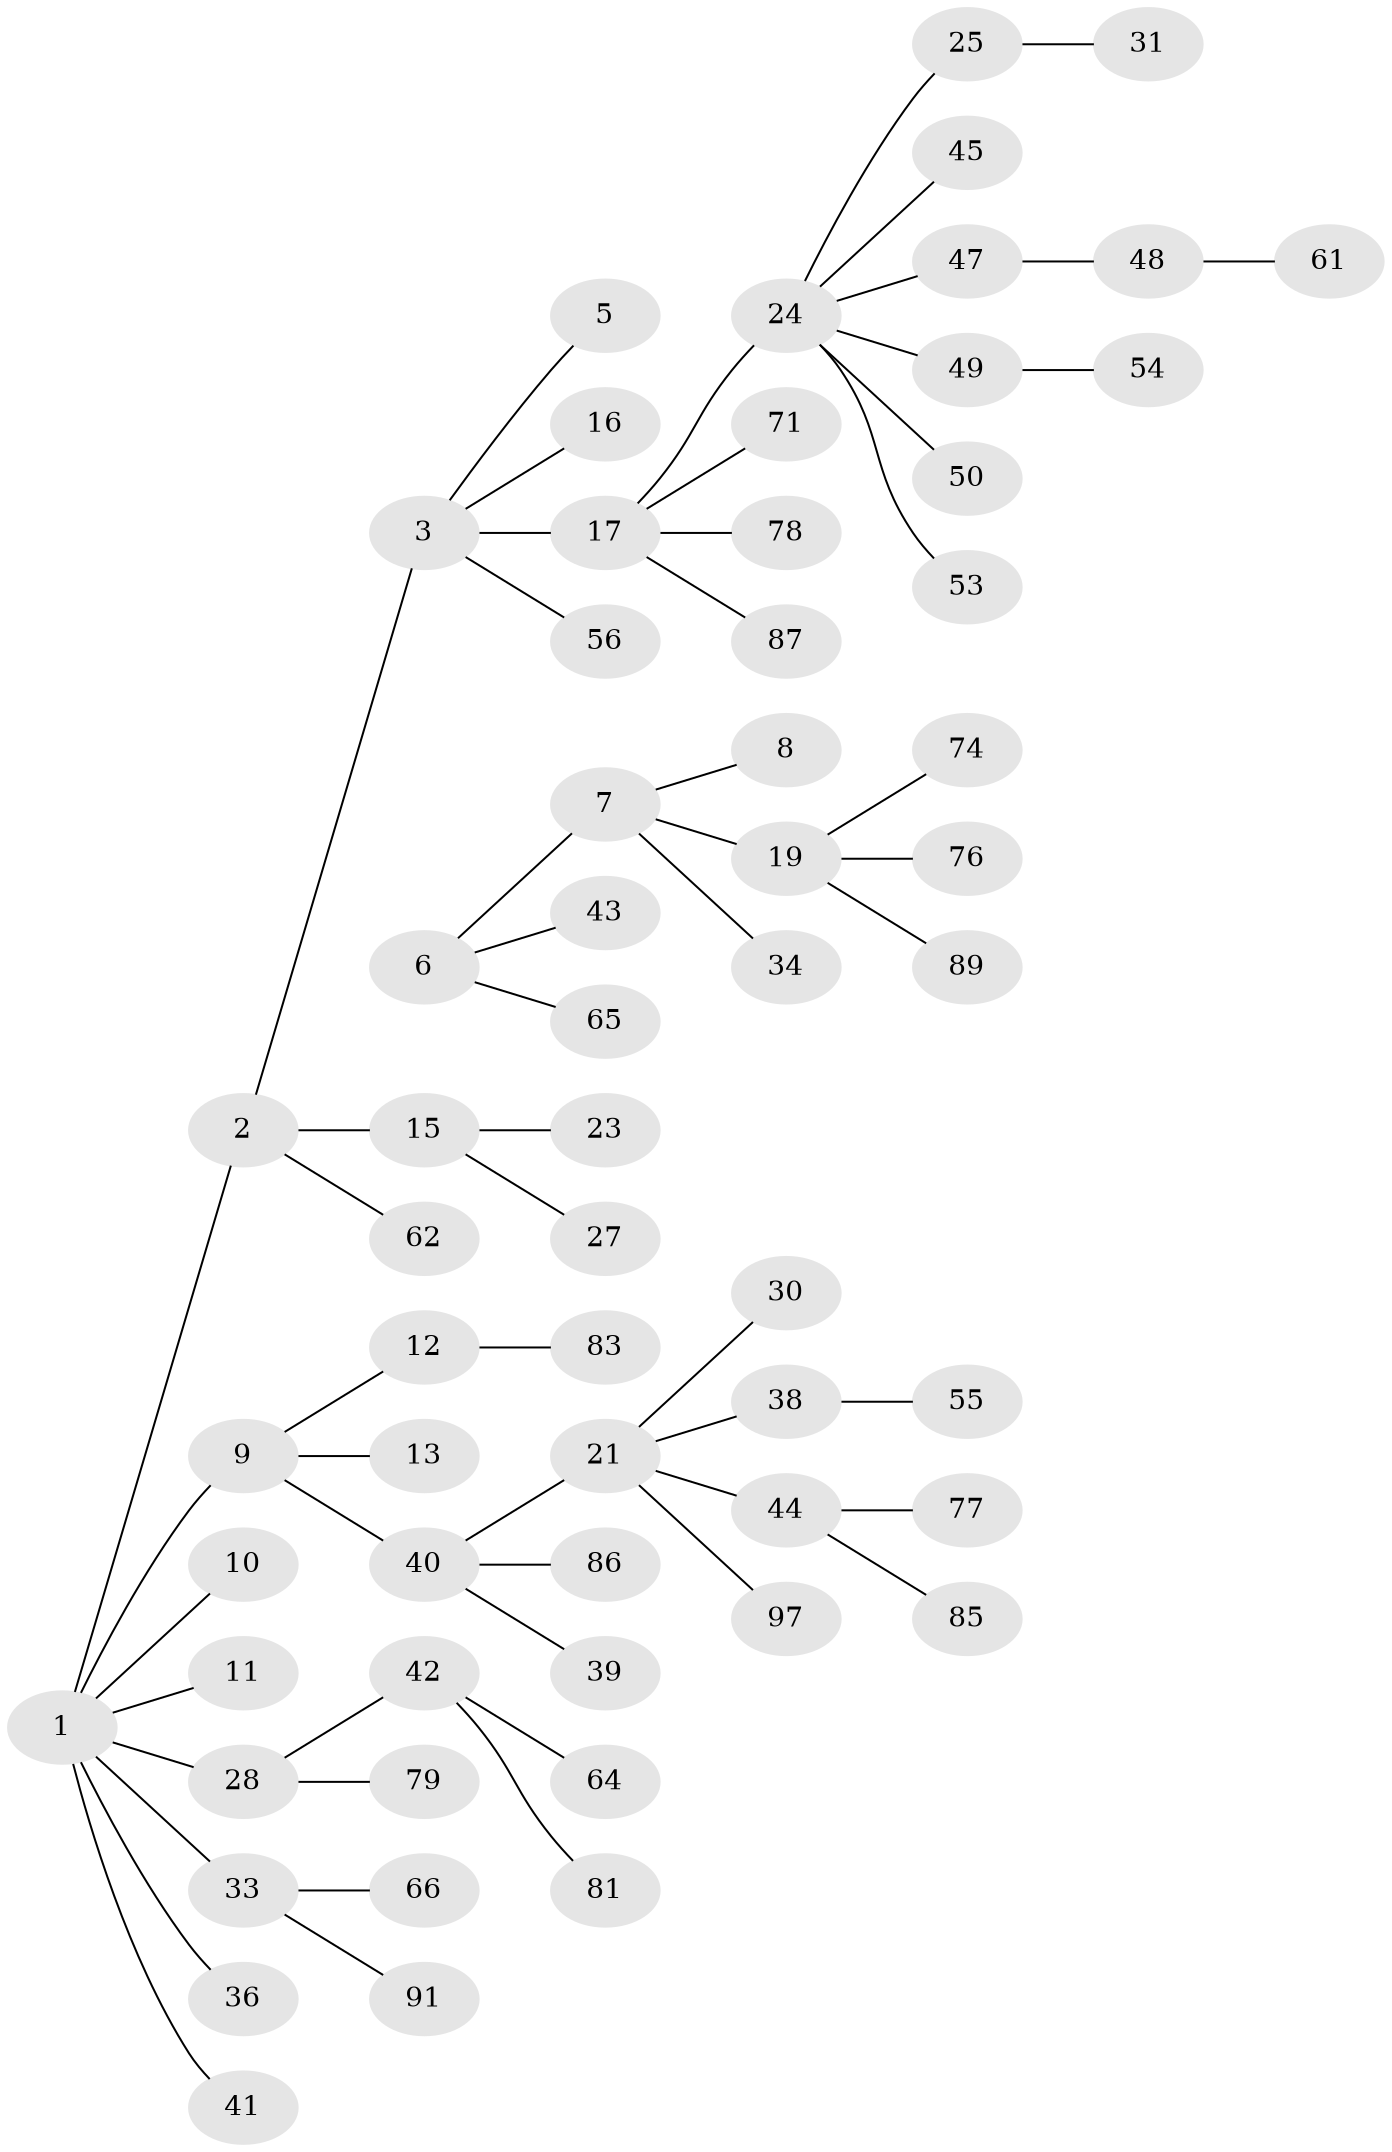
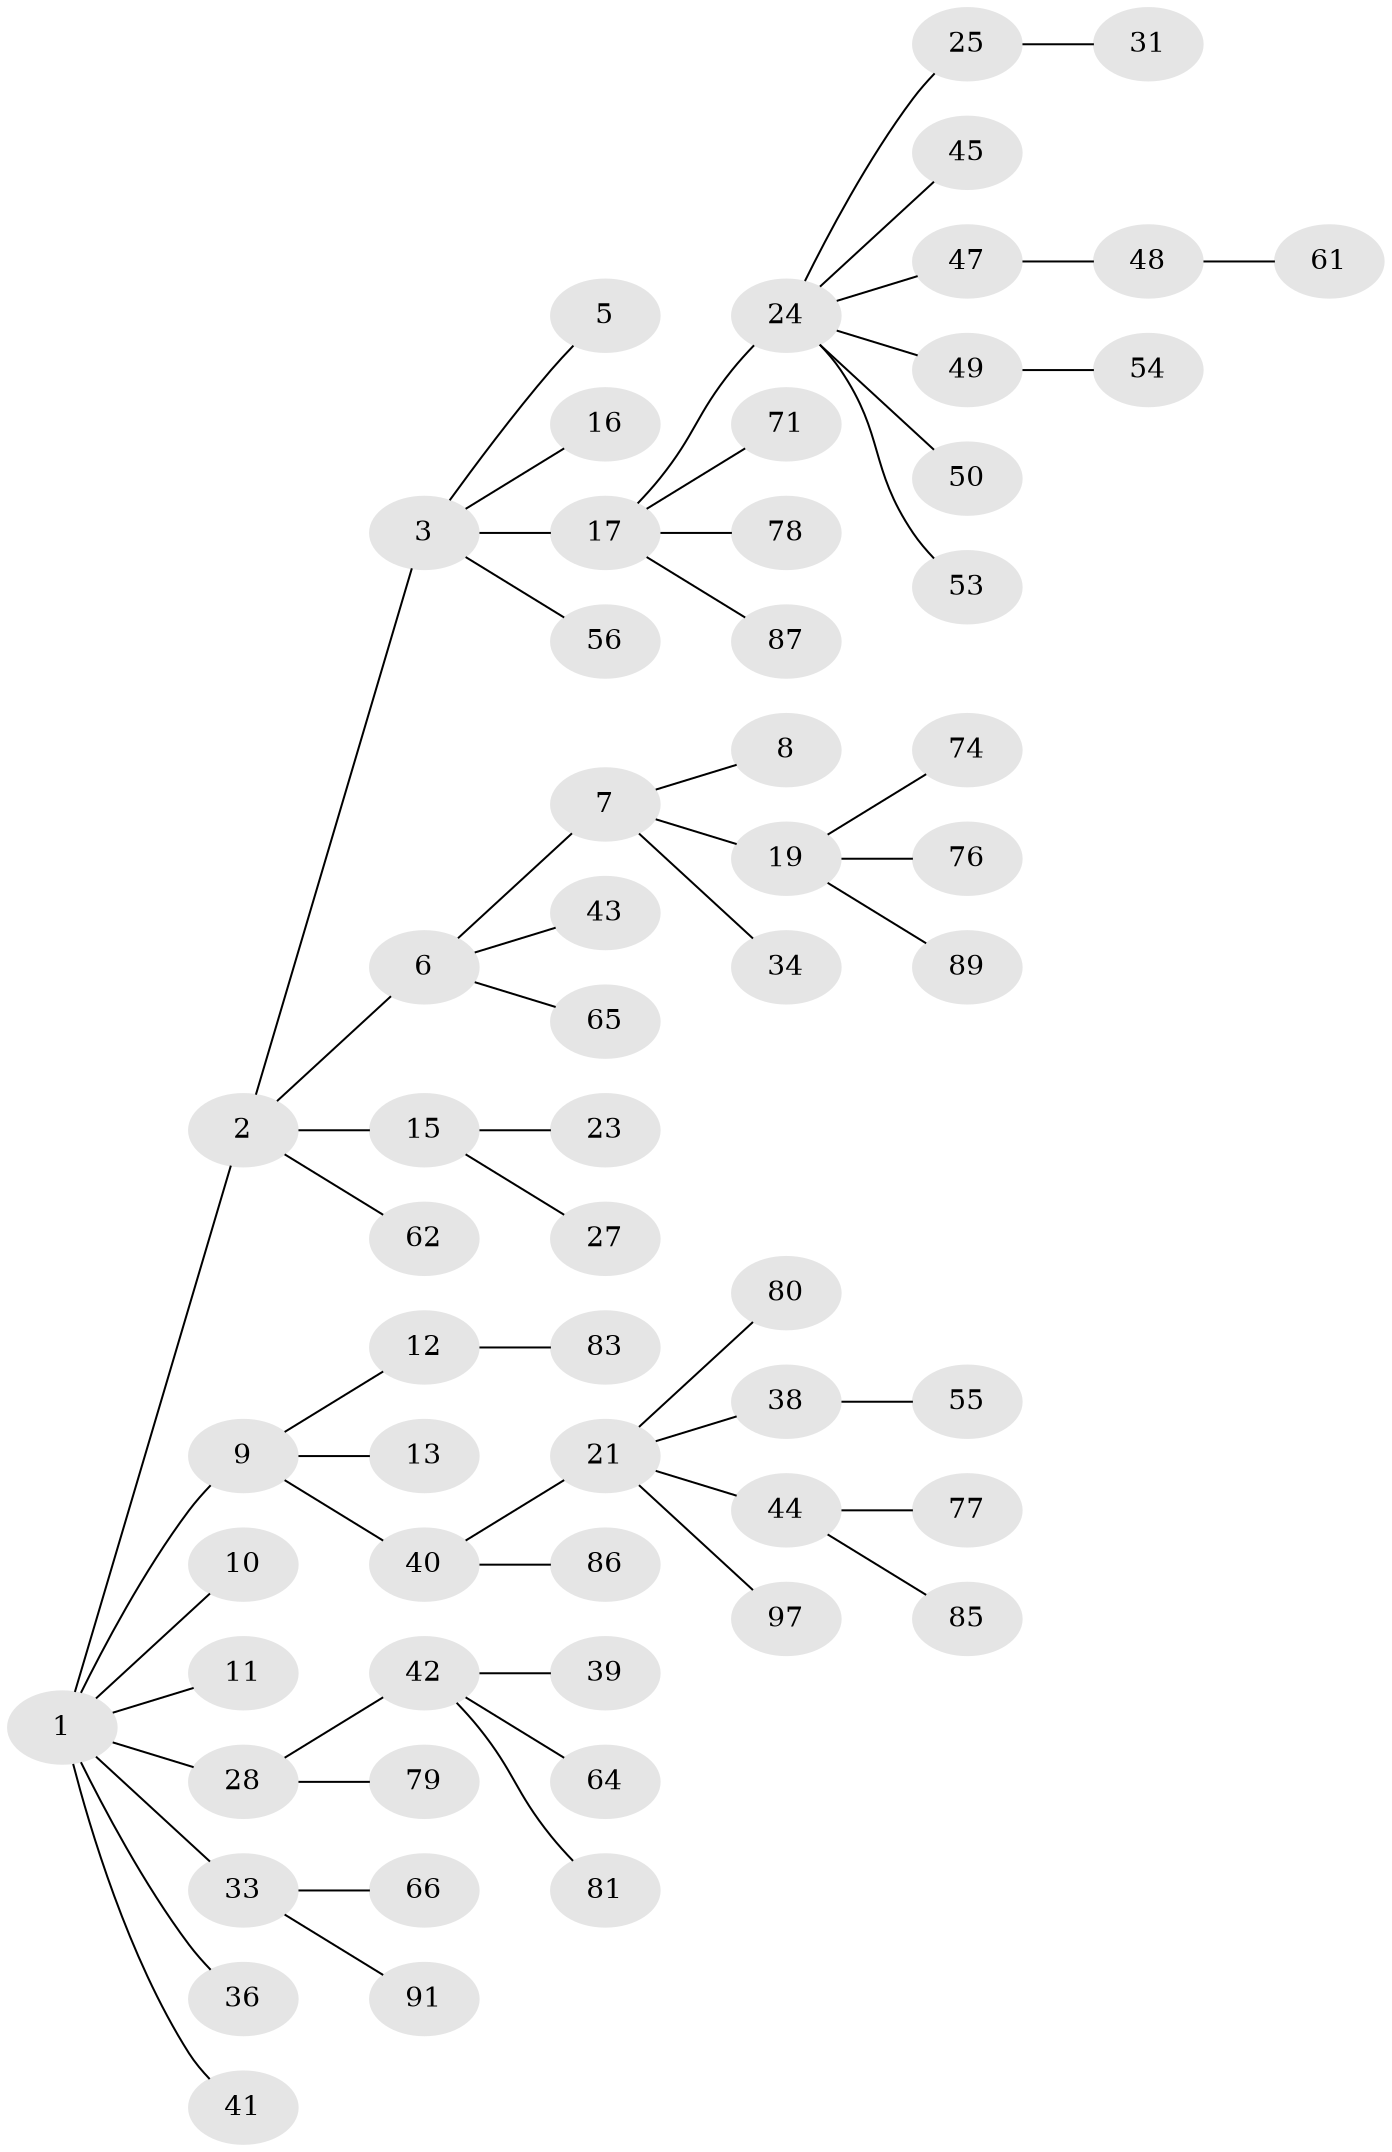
none -> (334, 1049)
(786, 1293) -> (786, 1293)
(515, 1619) -> (515, 1673)
